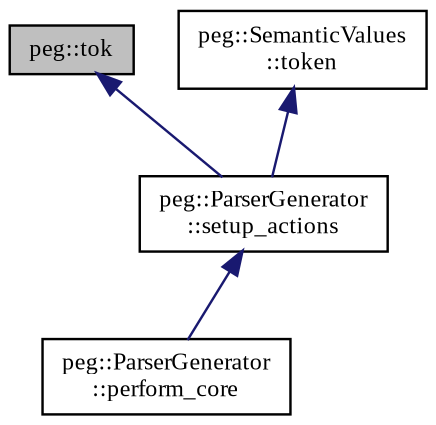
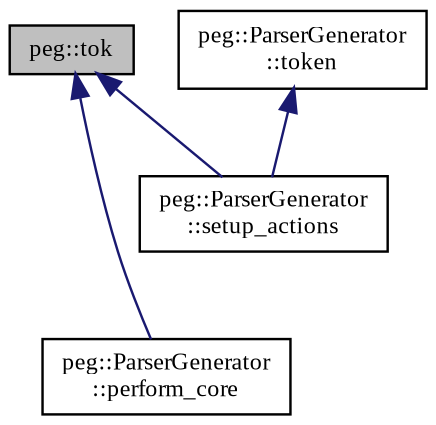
(303, 50) -> (303, 50)
(209, 306) -> (109, 221)
